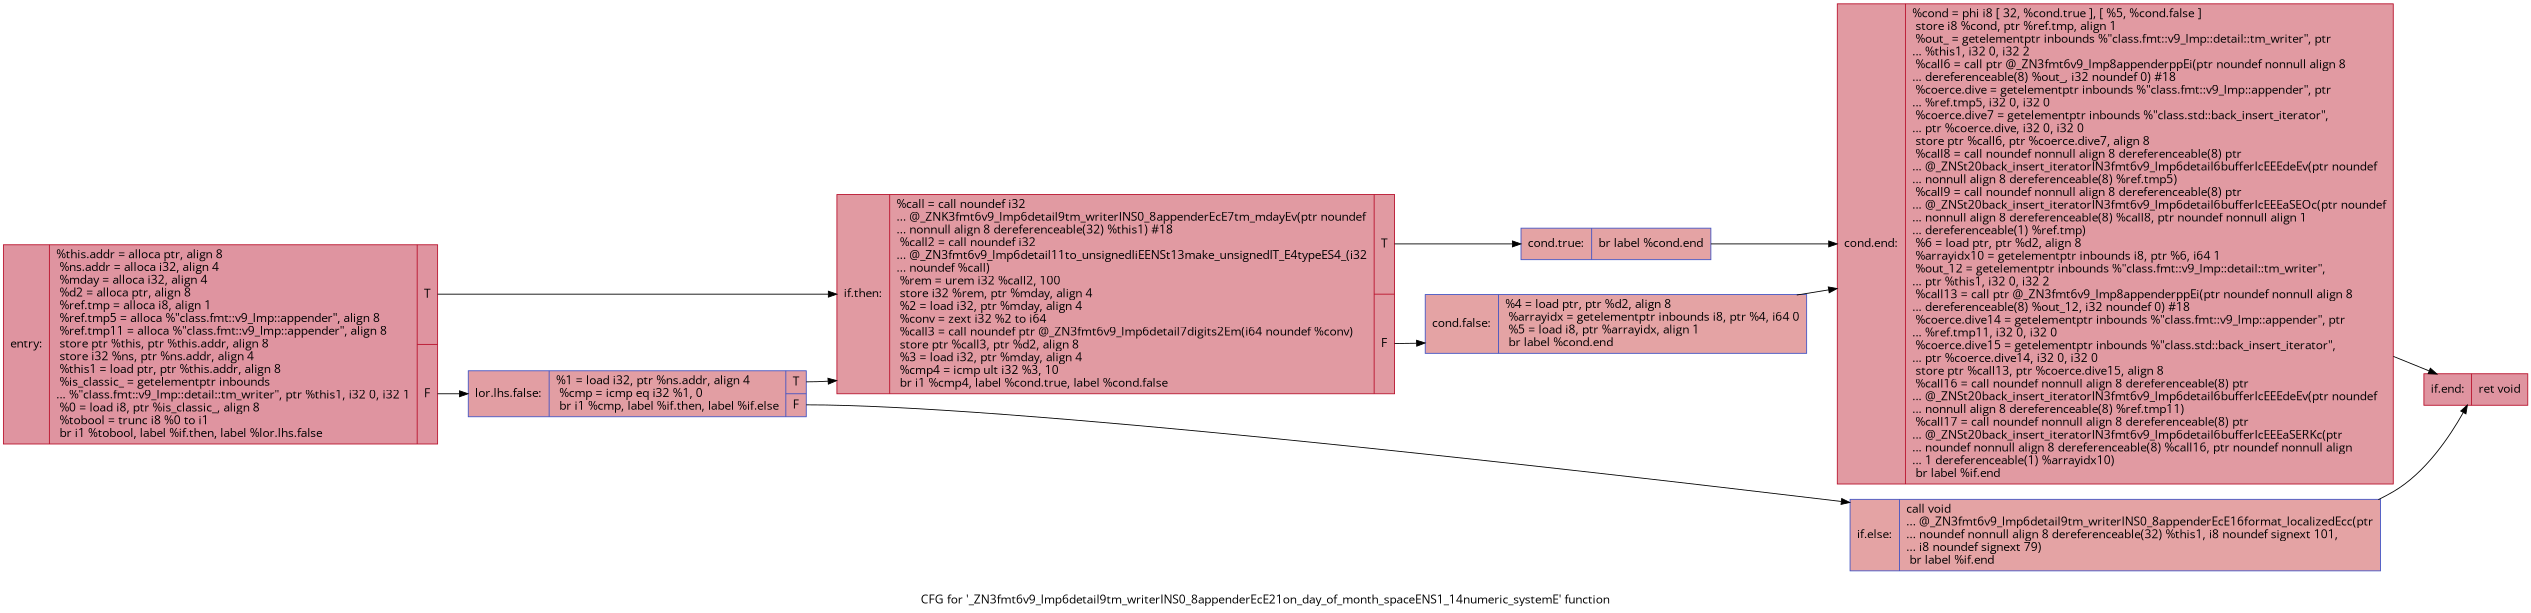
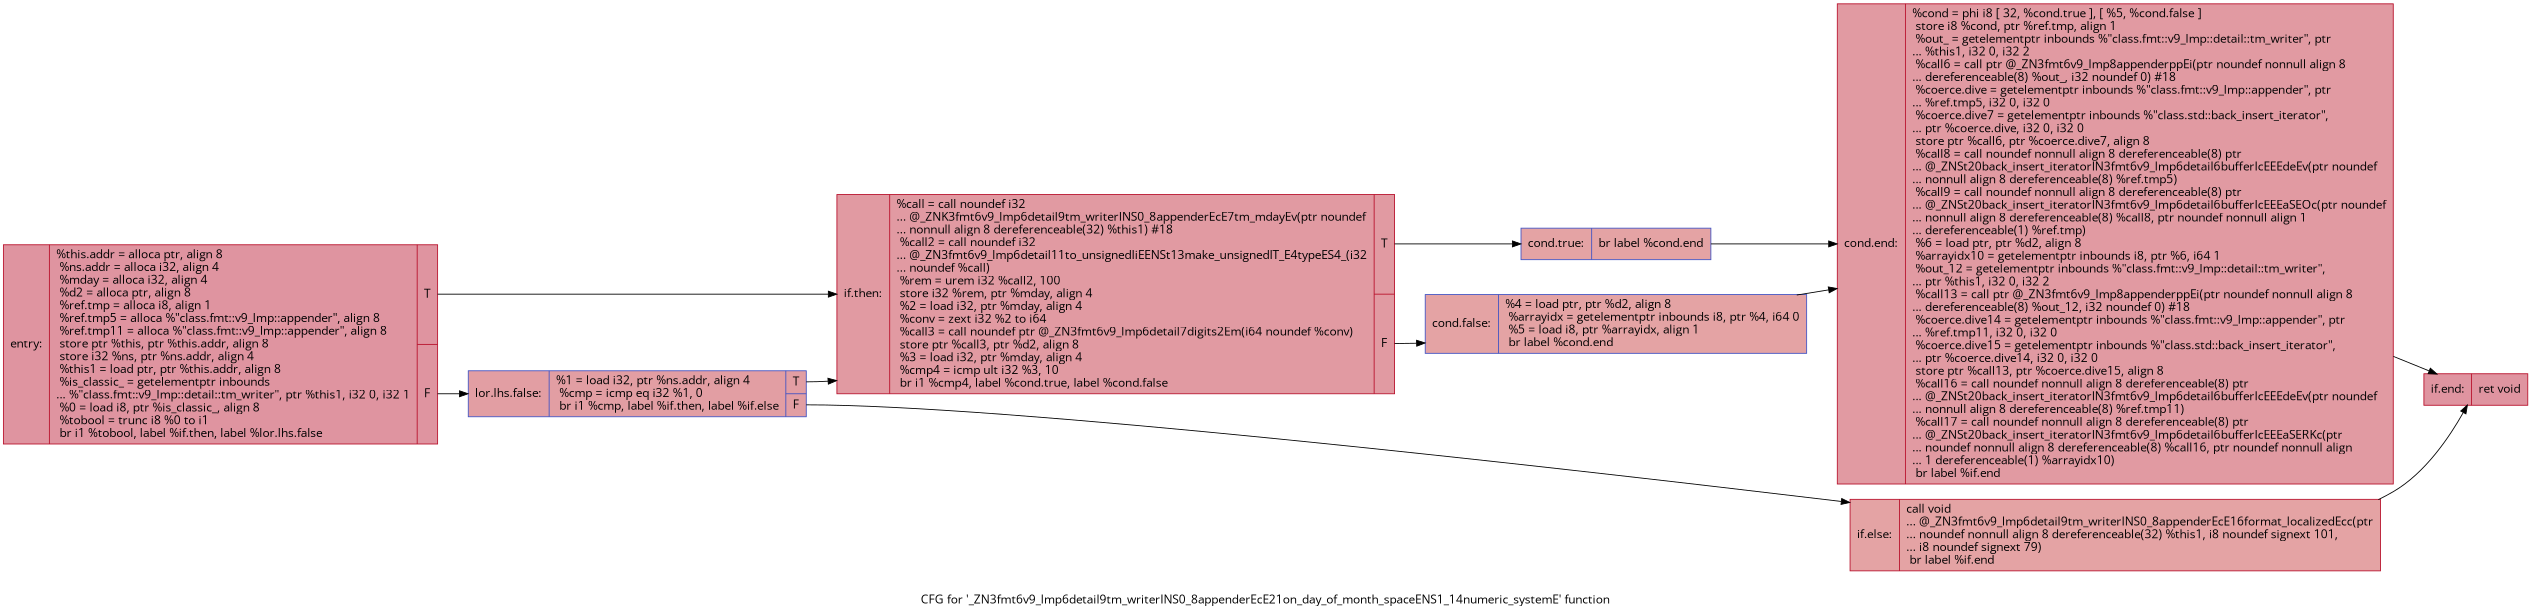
(2115, 535) -> (2115, 535)
